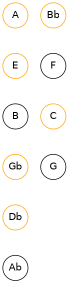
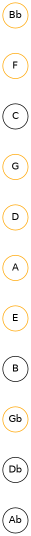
(53, 66) -> (15, 66)
(53, 116) -> (15, 116)
(53, 167) -> (15, 167)
none -> (15, 217)
(15, 217) -> (15, 470)
